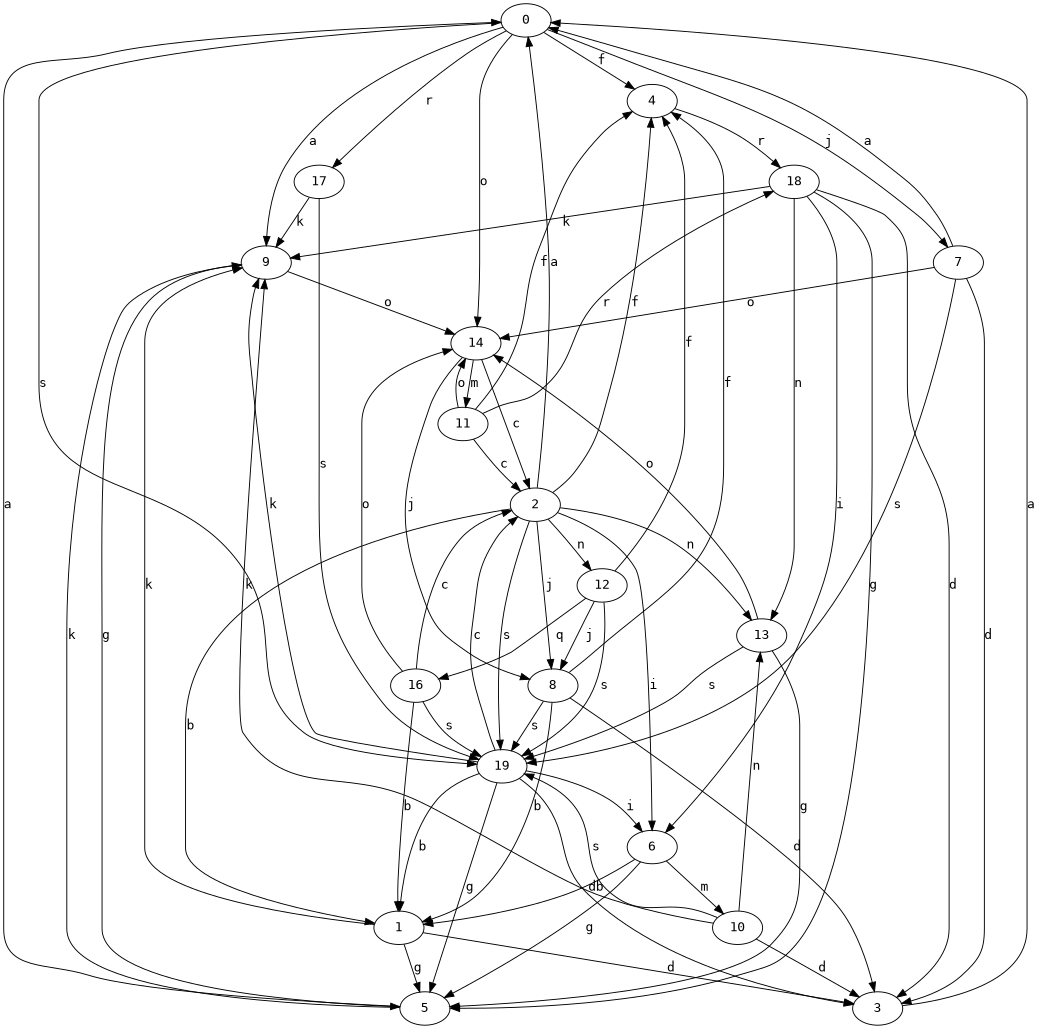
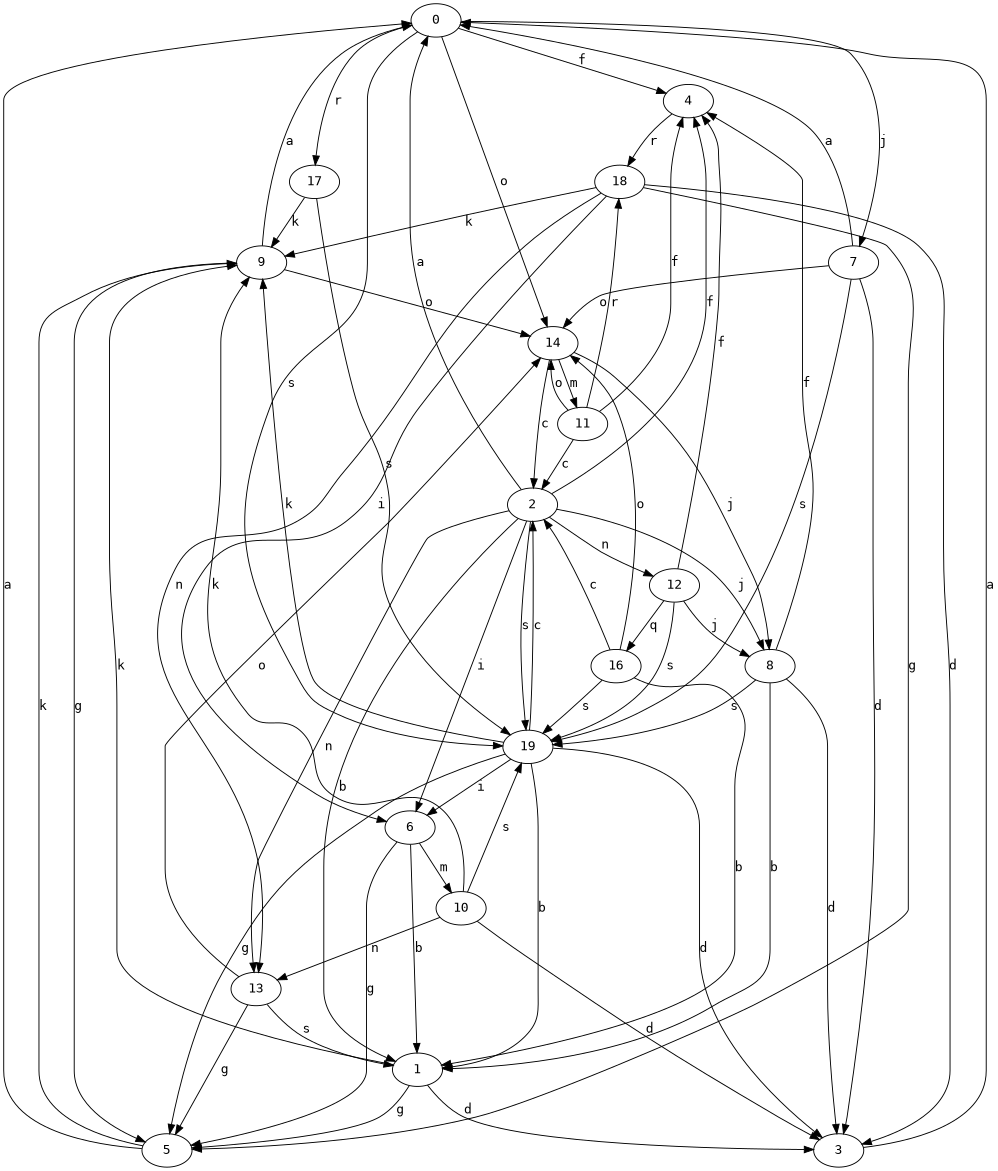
(351, 98) -> (297, 111)
(639, 716) -> (311, 1041)
